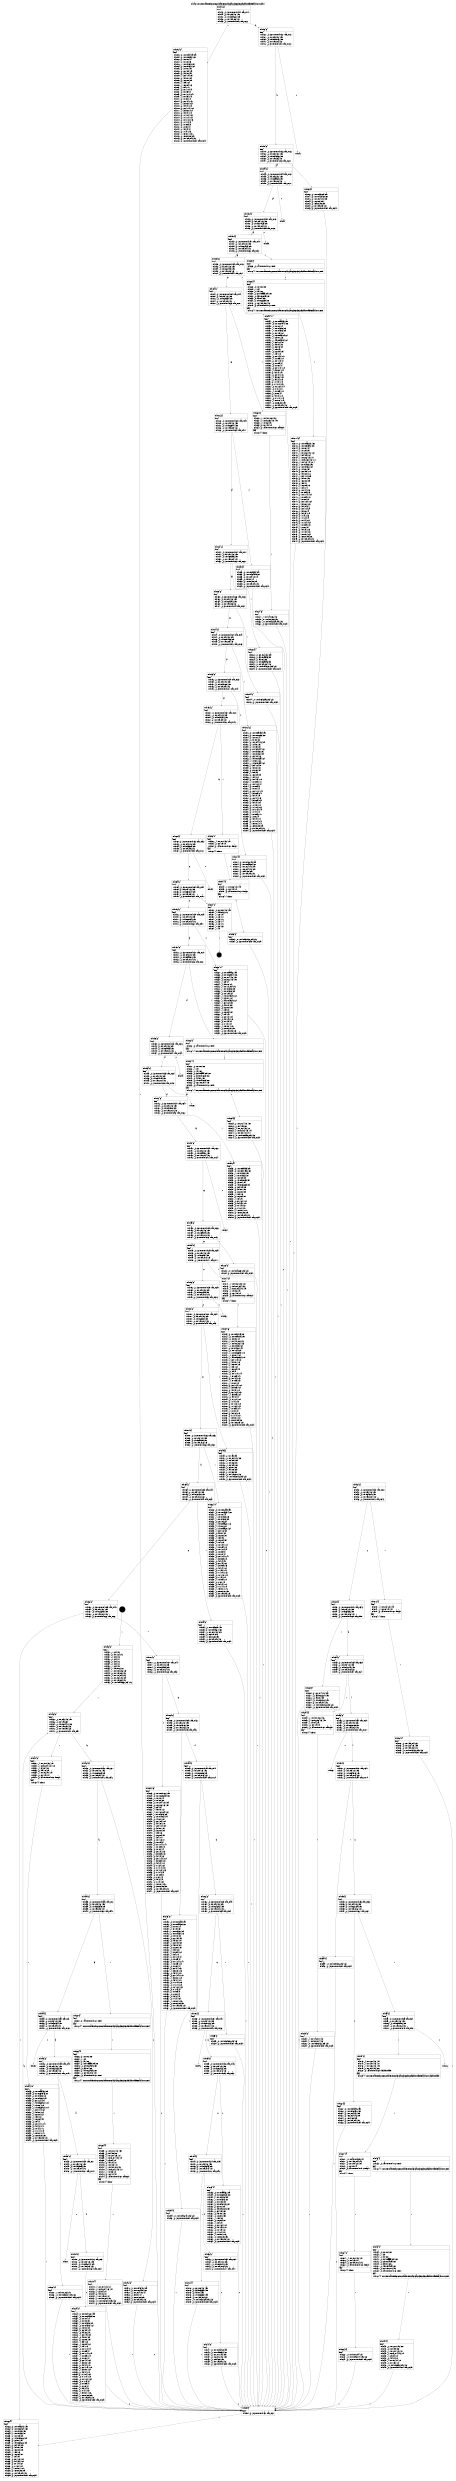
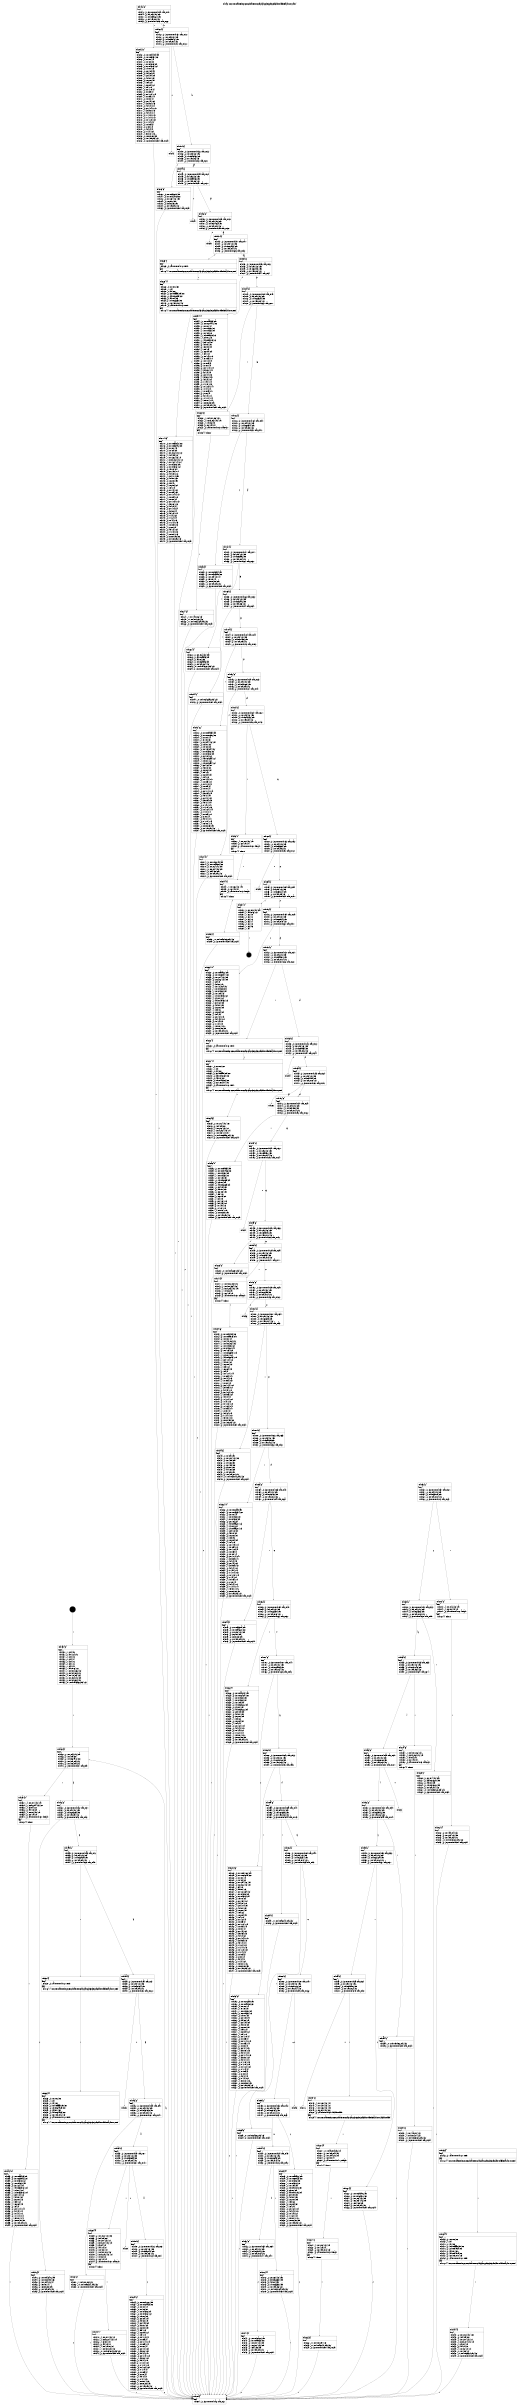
(113, 2113) -> (117, 2197)
(140, 2430) -> (226, 2069)
